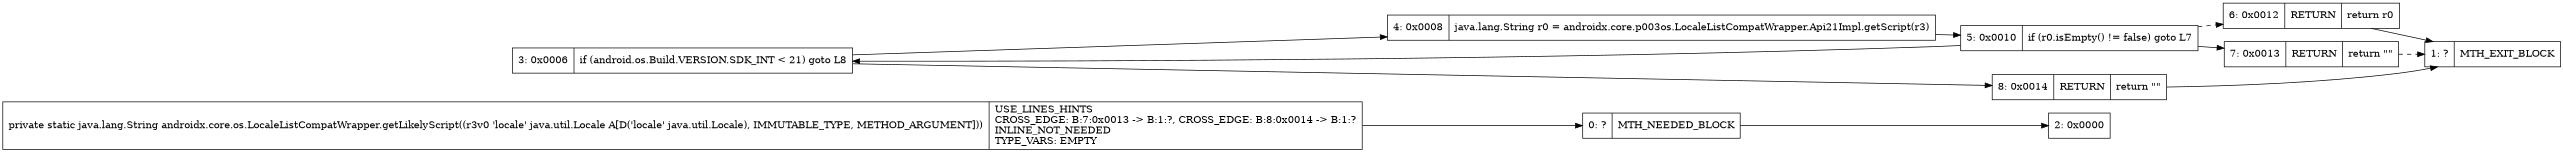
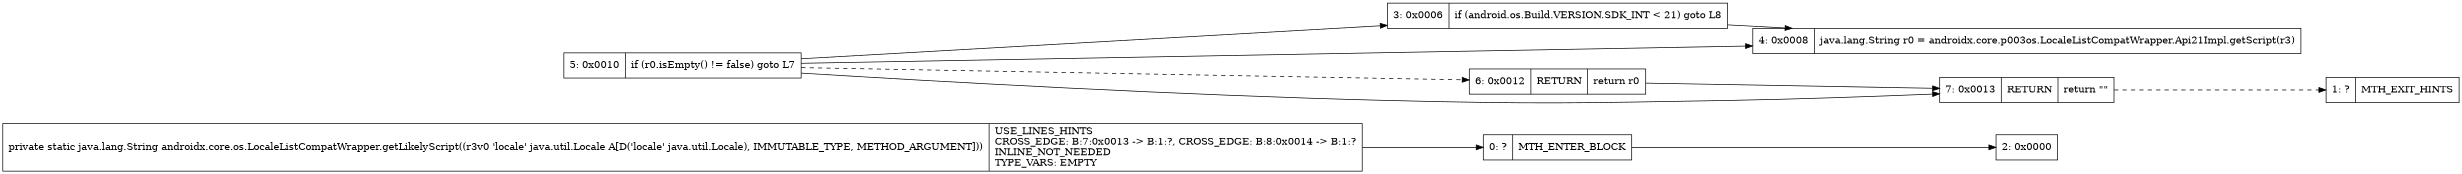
(2398, 34) -> (1789, 86)
(1945, 35) -> (1273, 55)
(2507, 54) -> (2407, 90)
(2079, 87) -> none
(1676, 125) -> (1572, 147)
